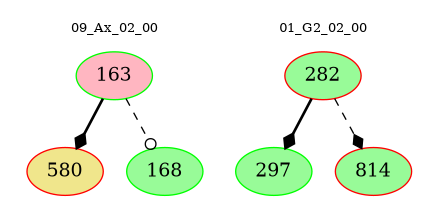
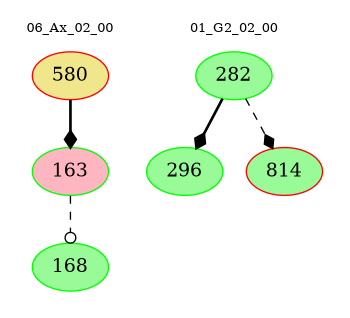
(115, 29) -> (70, 29)
(323, 76) -> (234, 76)
(94, 116) -> (70, 116)
(274, 171) -> (185, 171)
